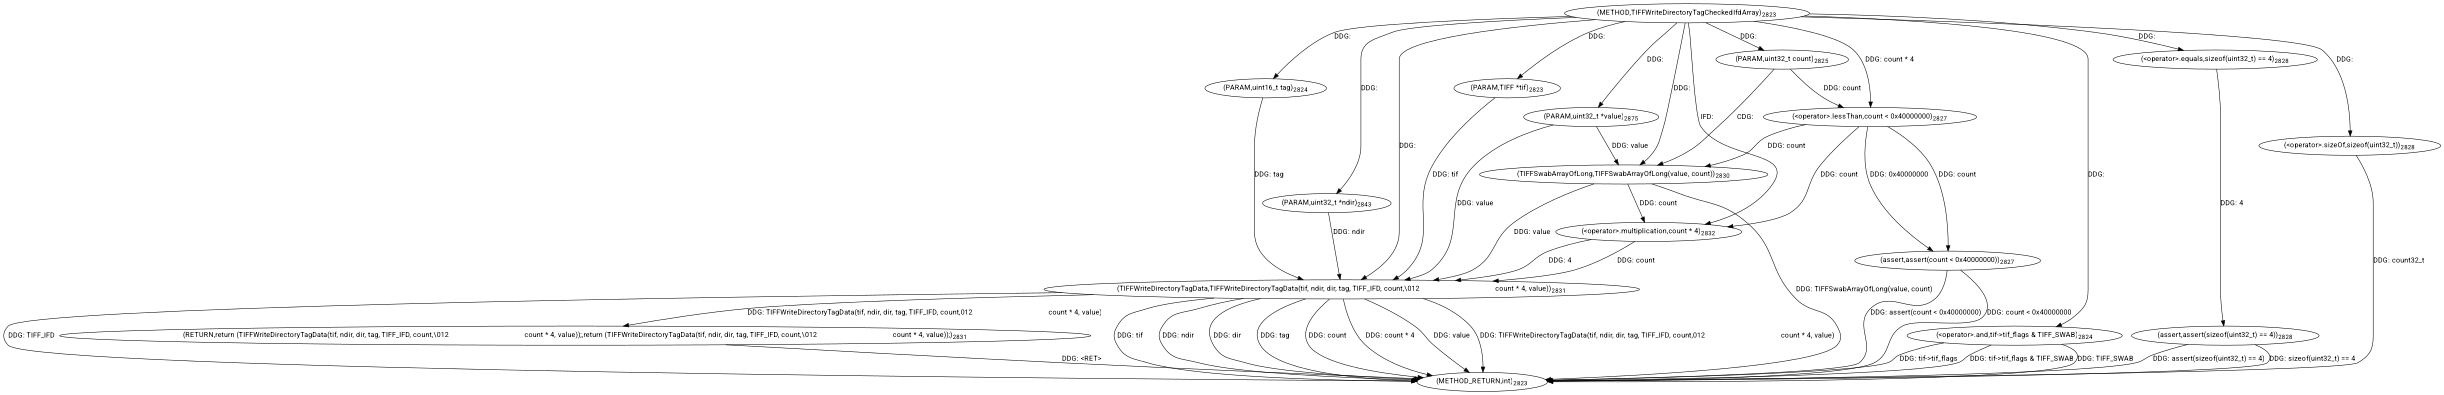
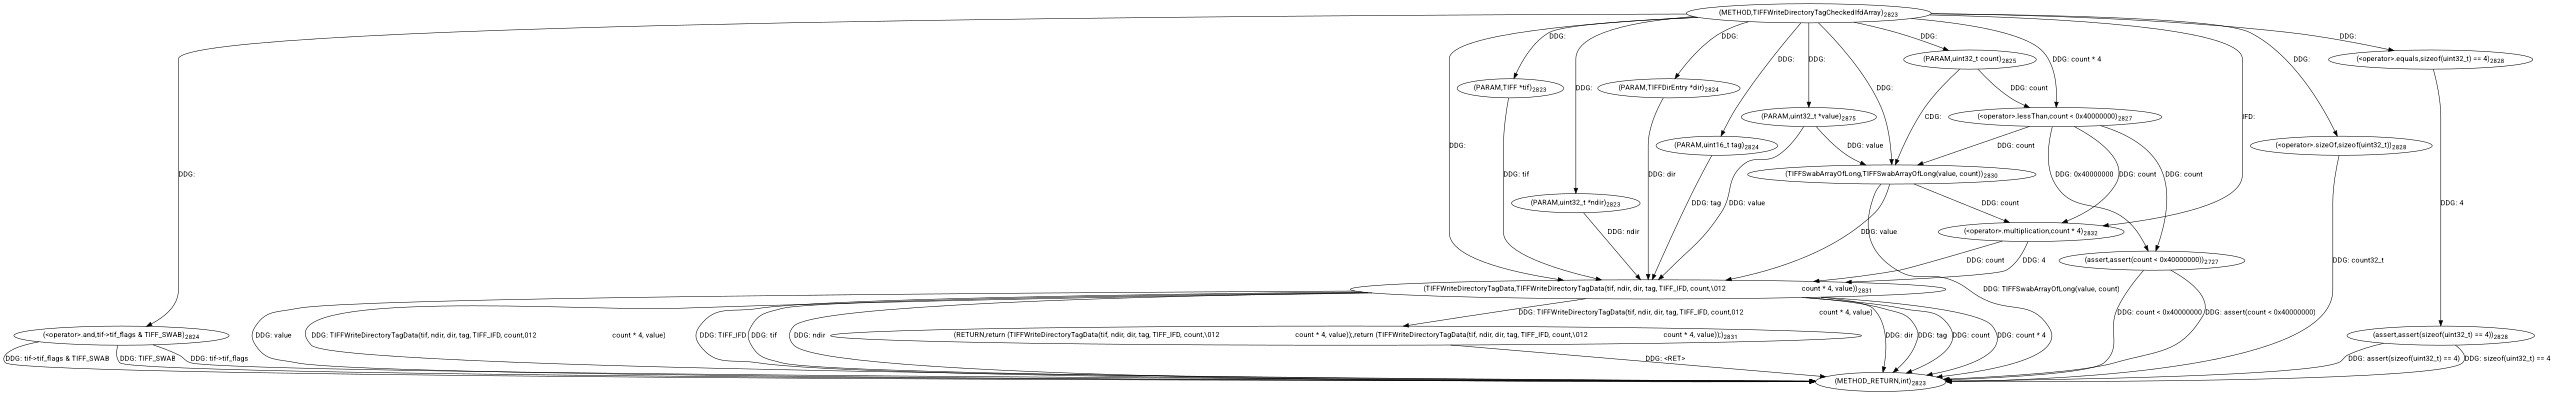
none -> (1669, 88)
(1365, 202) -> (1614, 202)
(2007, 260) -> (2212, 260)
